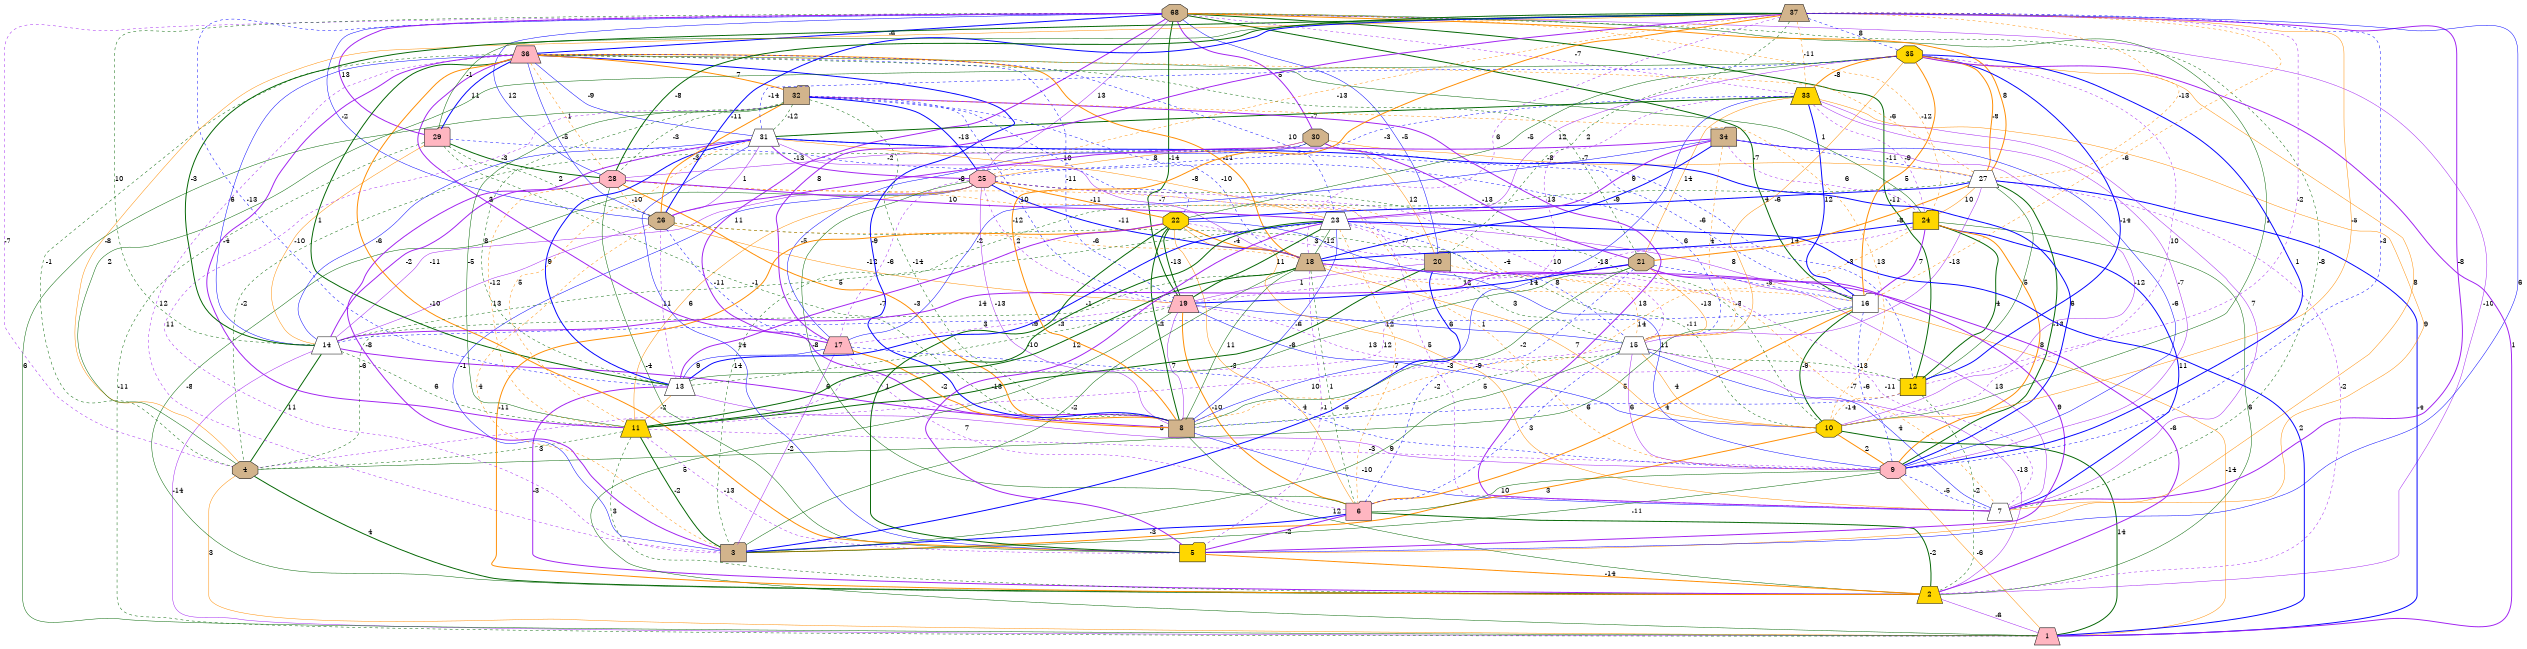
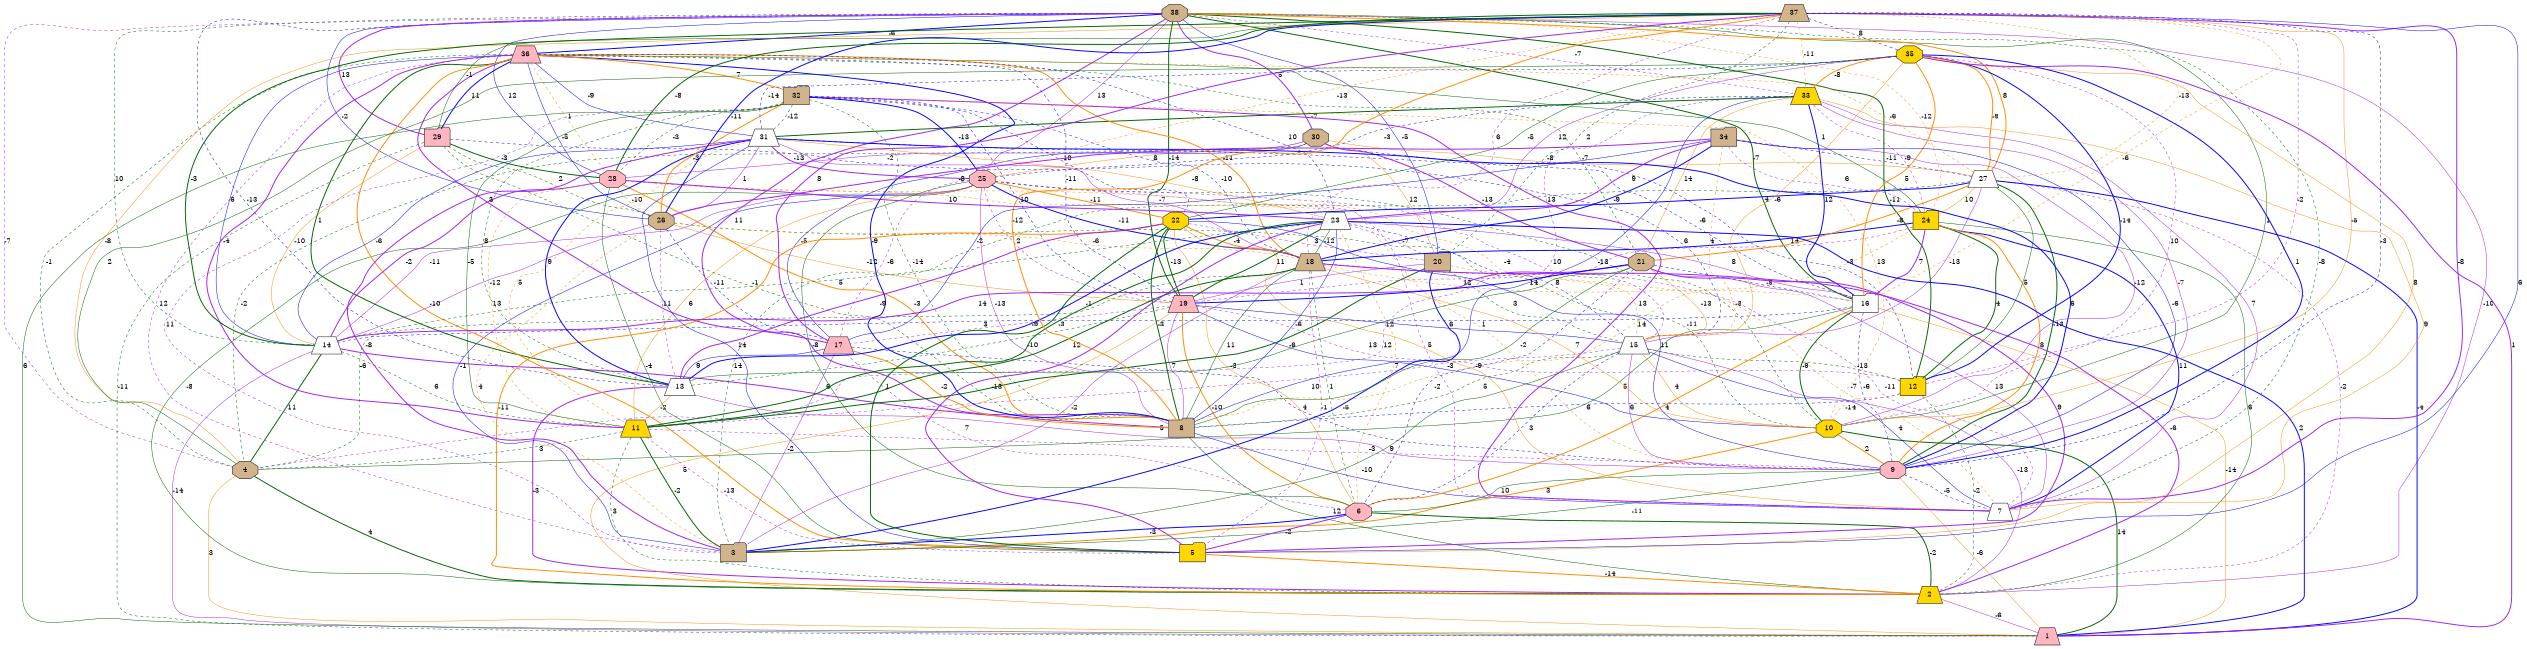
(1175, 13) -> (1175, 13)
(883, 304) -> (883, 304)
(1033, 430) -> (1033, 430)
(1359, 512) -> (1359, 512)
(988, 599) -> (988, 599)
